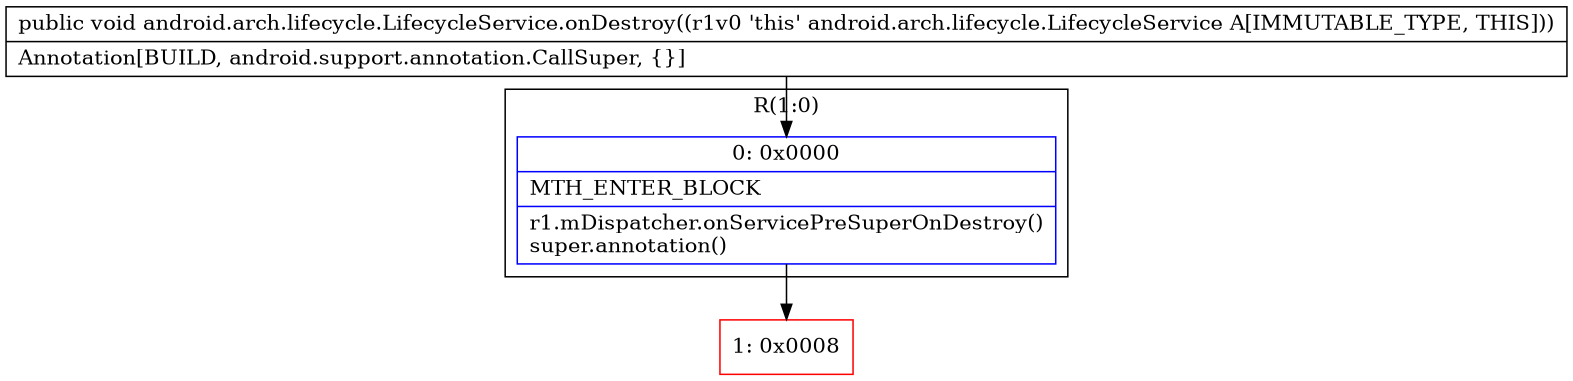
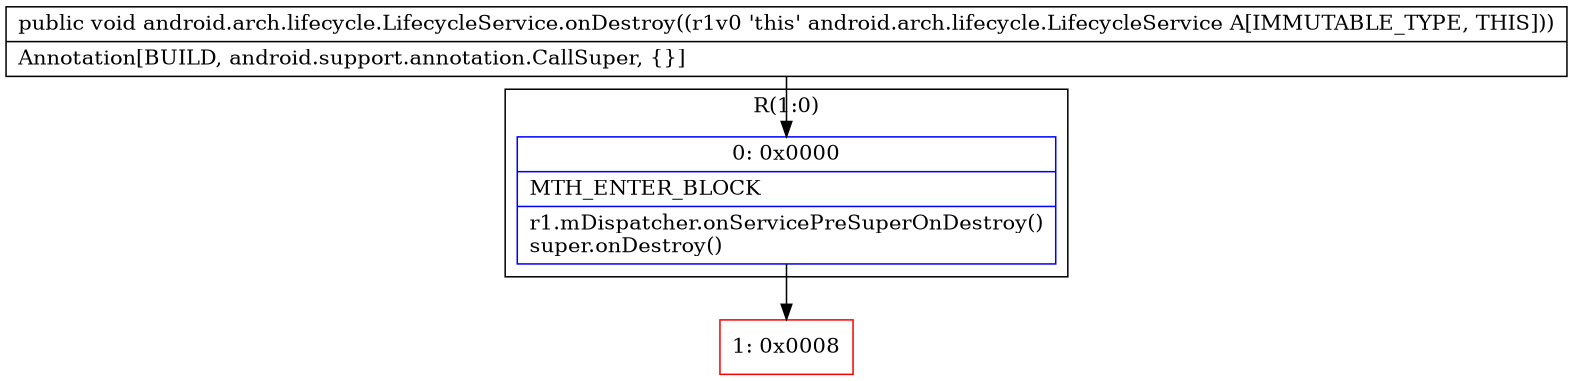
(628, 246) -> (626, 246)
